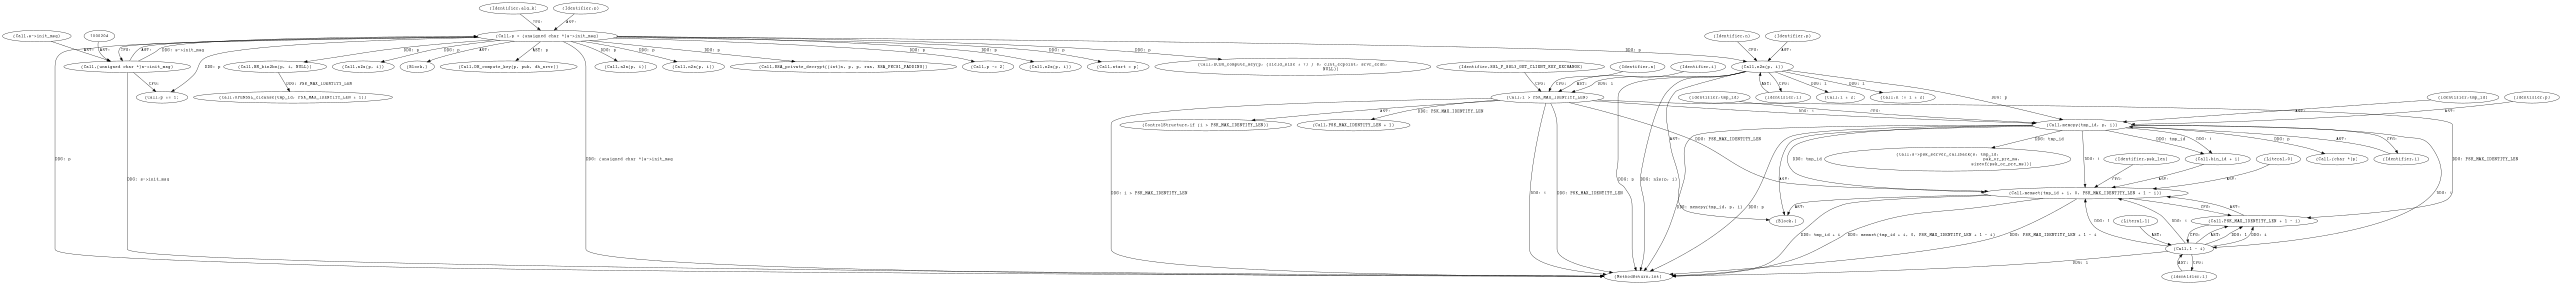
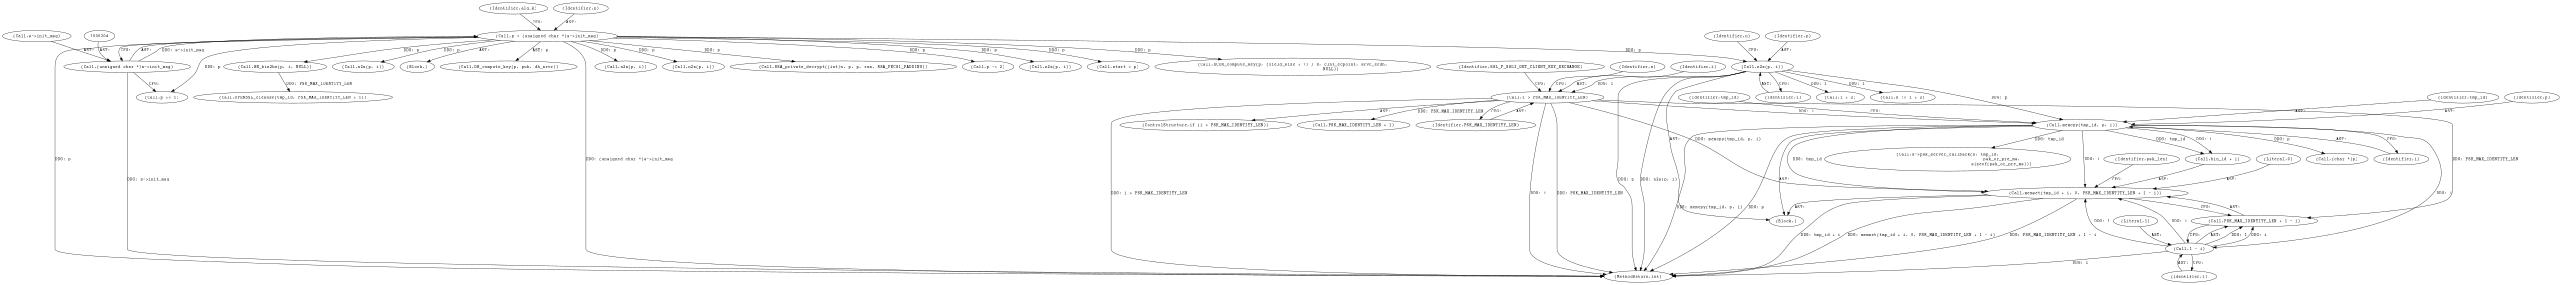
none -> (1476, 125)
(1728, 139) -> (1728, 139)
